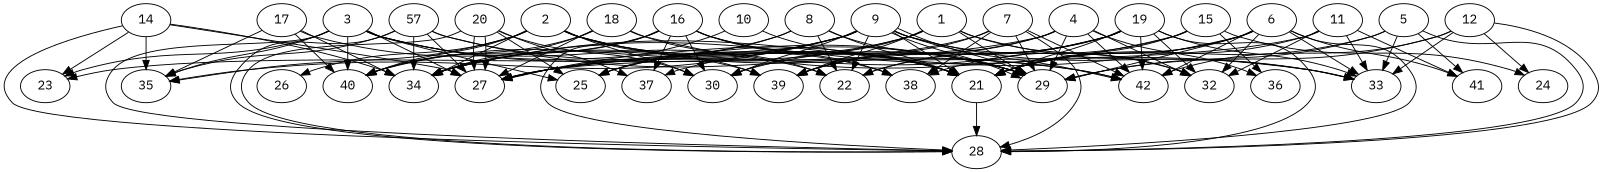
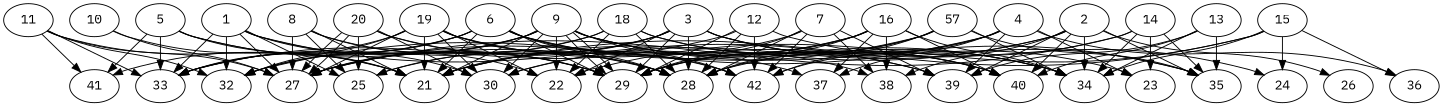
(282, 20) -> (1216, 20)
(837, 61) -> none
(977, 115) -> (652, 50)
